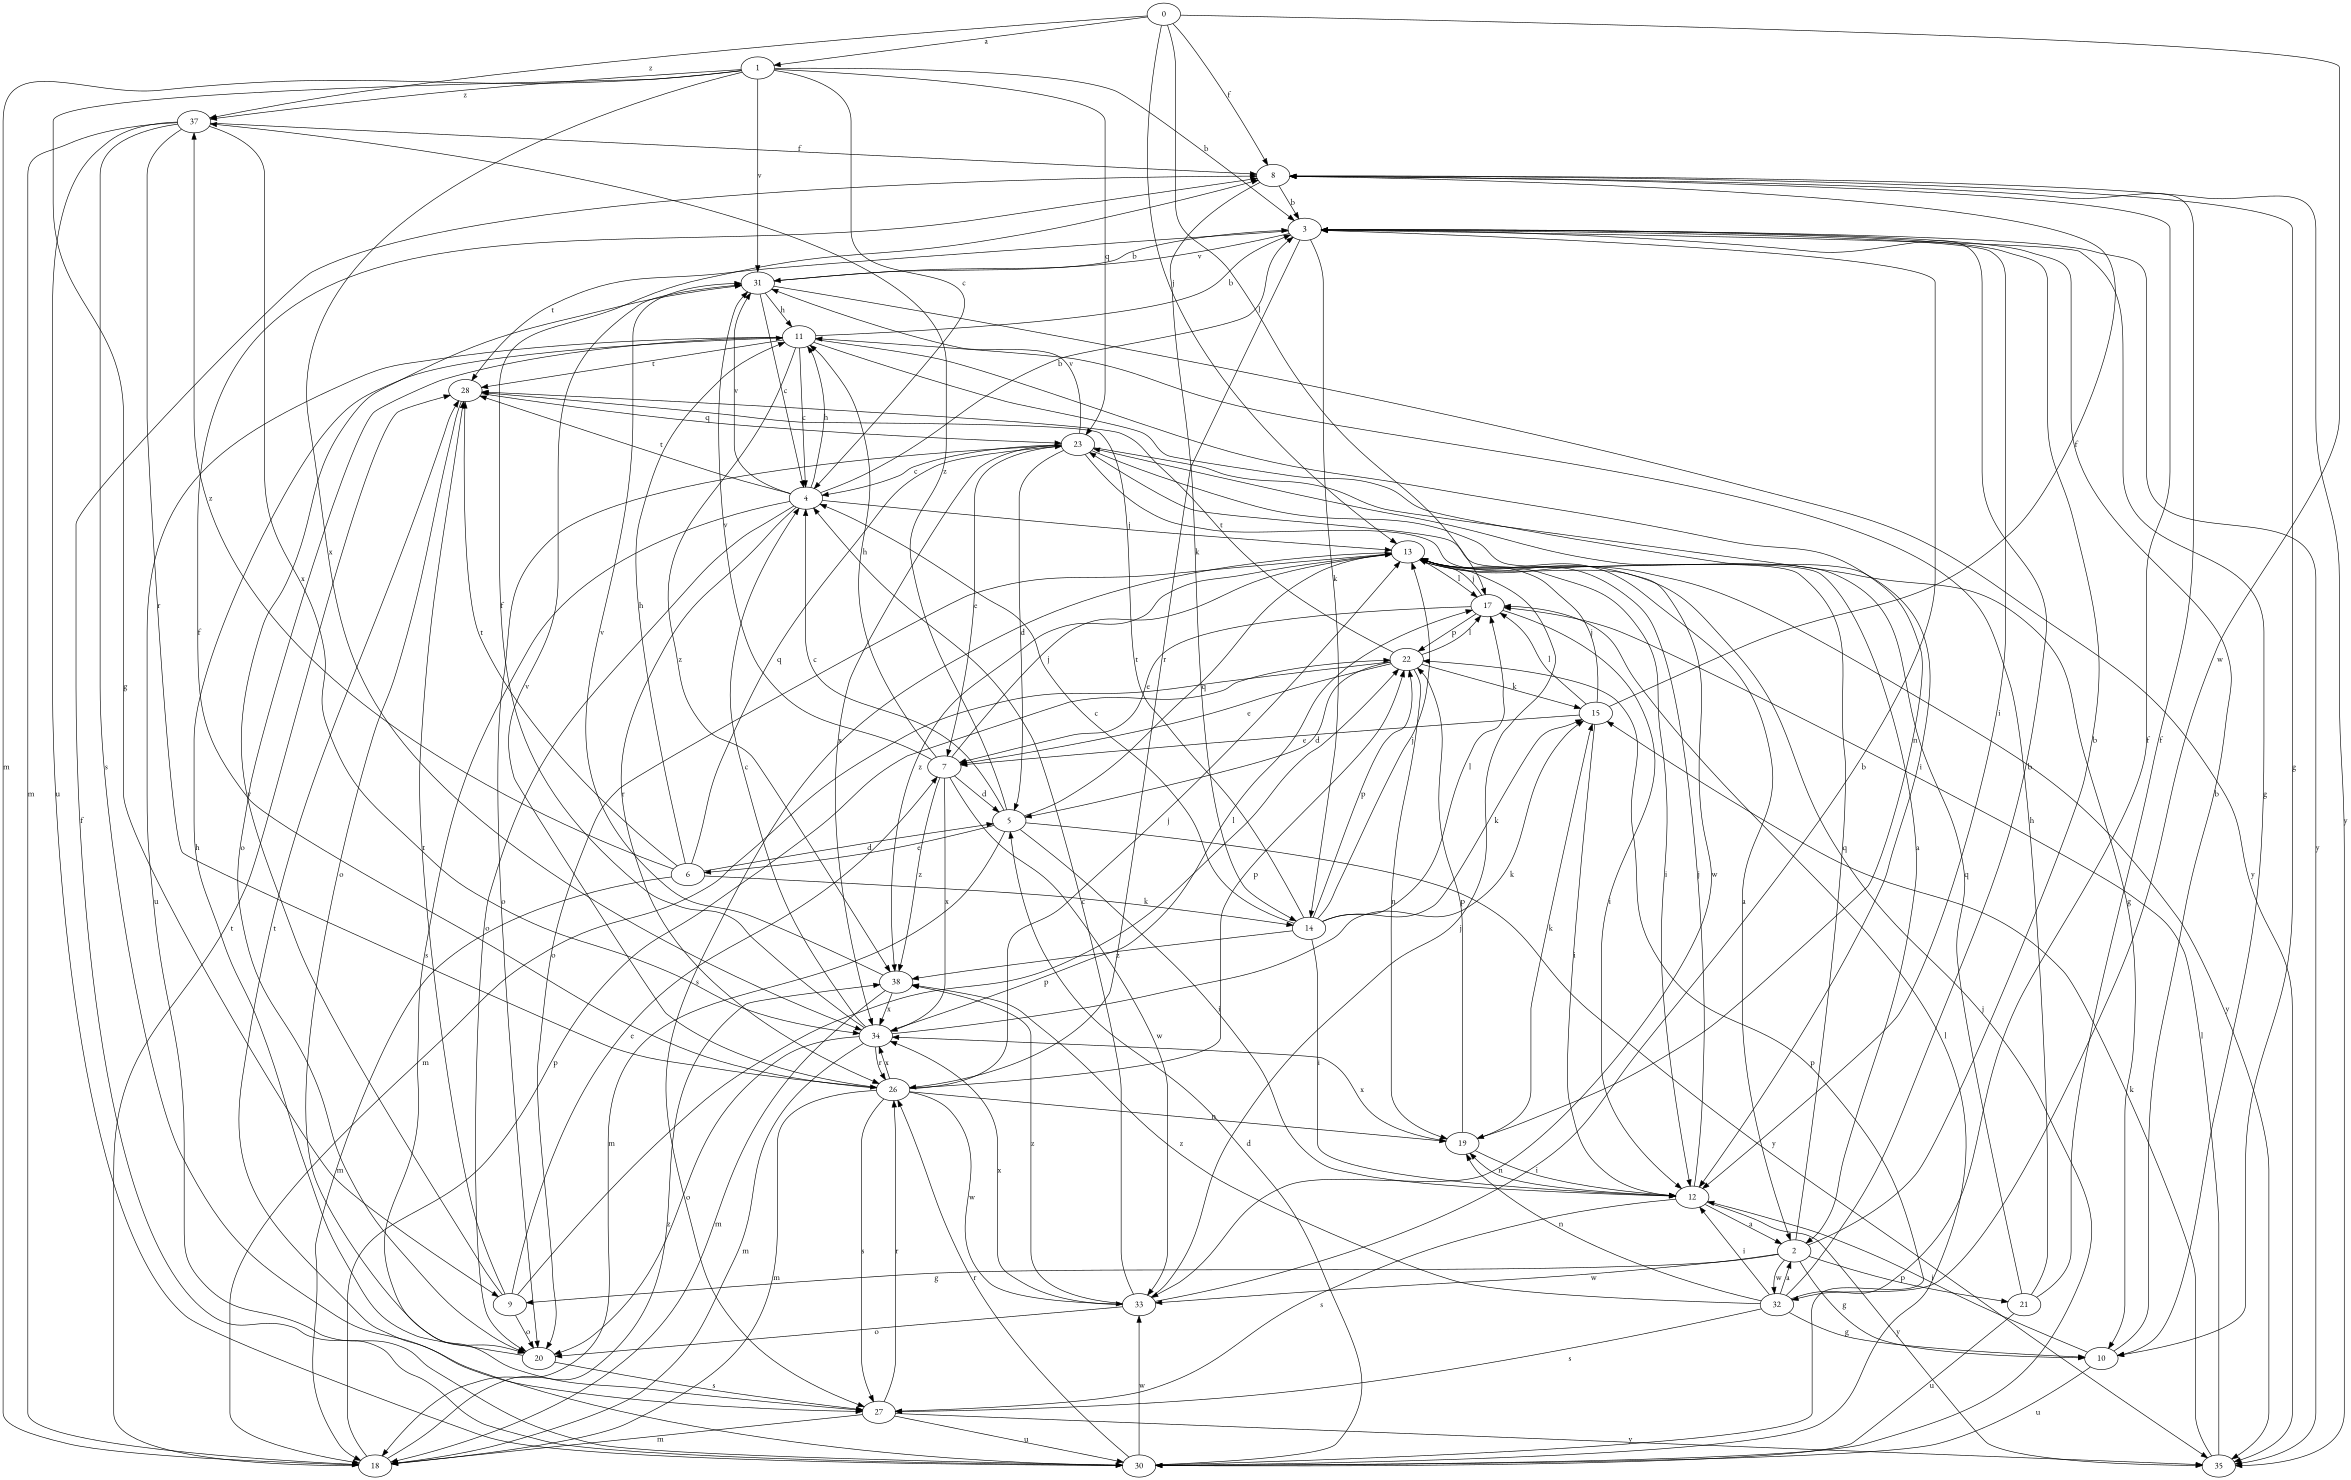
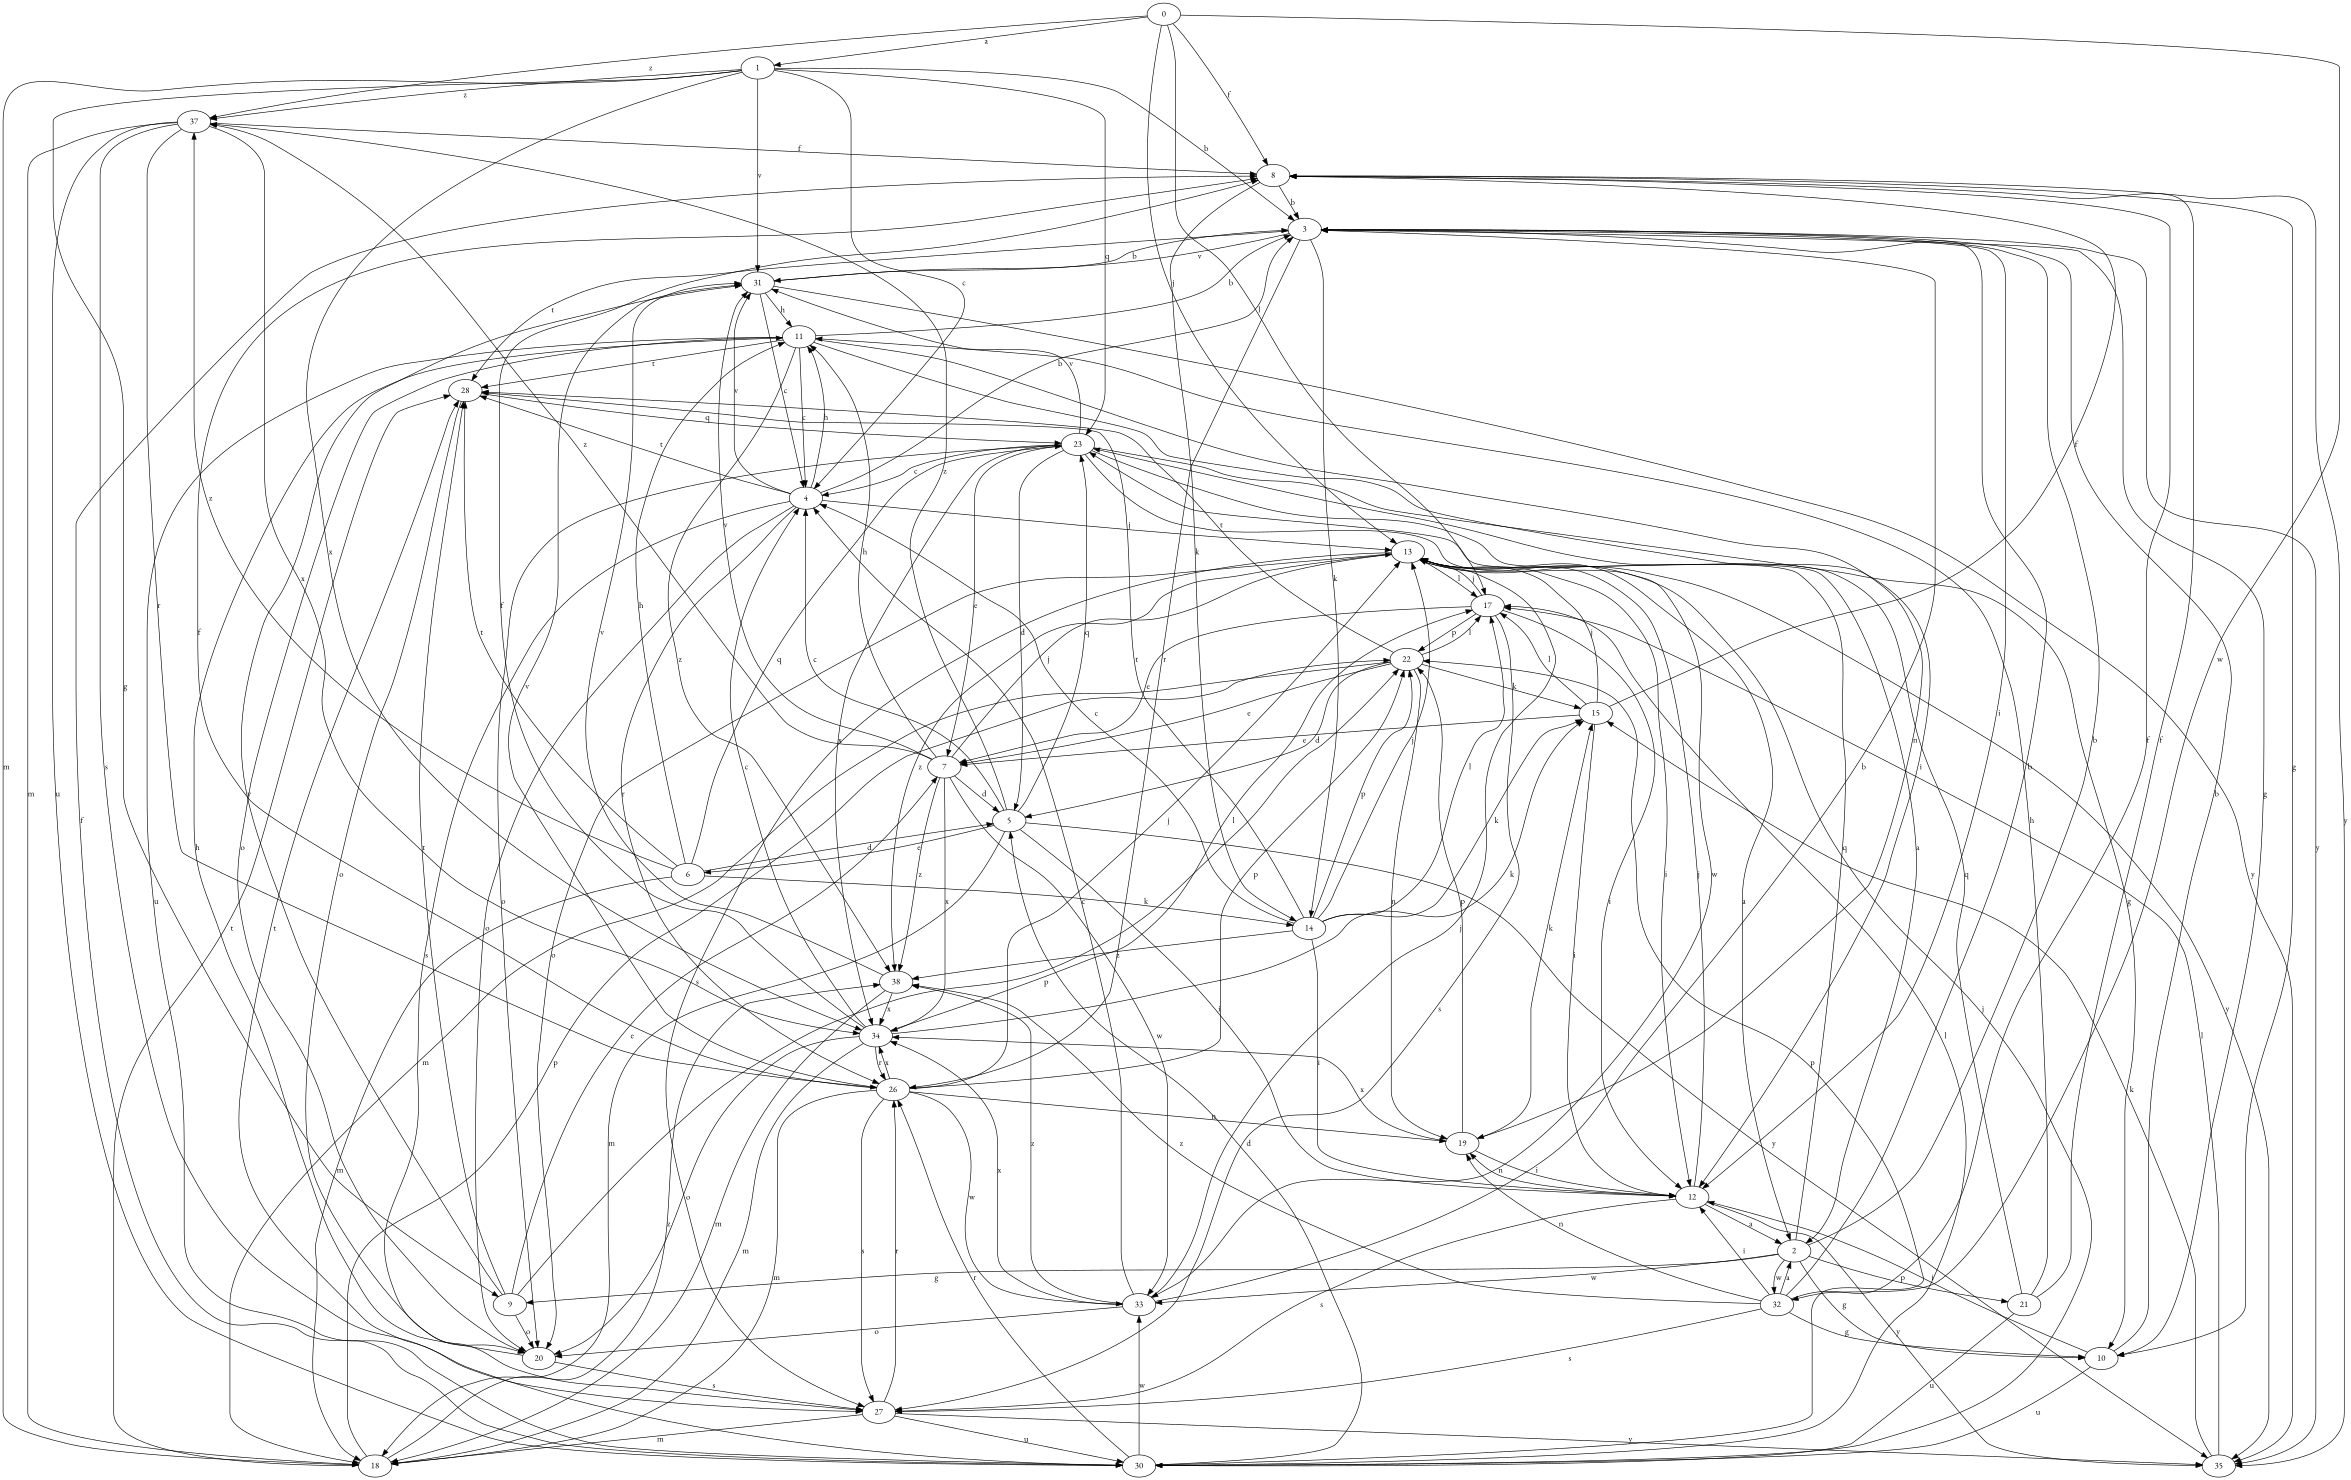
none -> (579, 449)
(1212, 672) -> (1084, 643)
none -> (1333, 1112)
